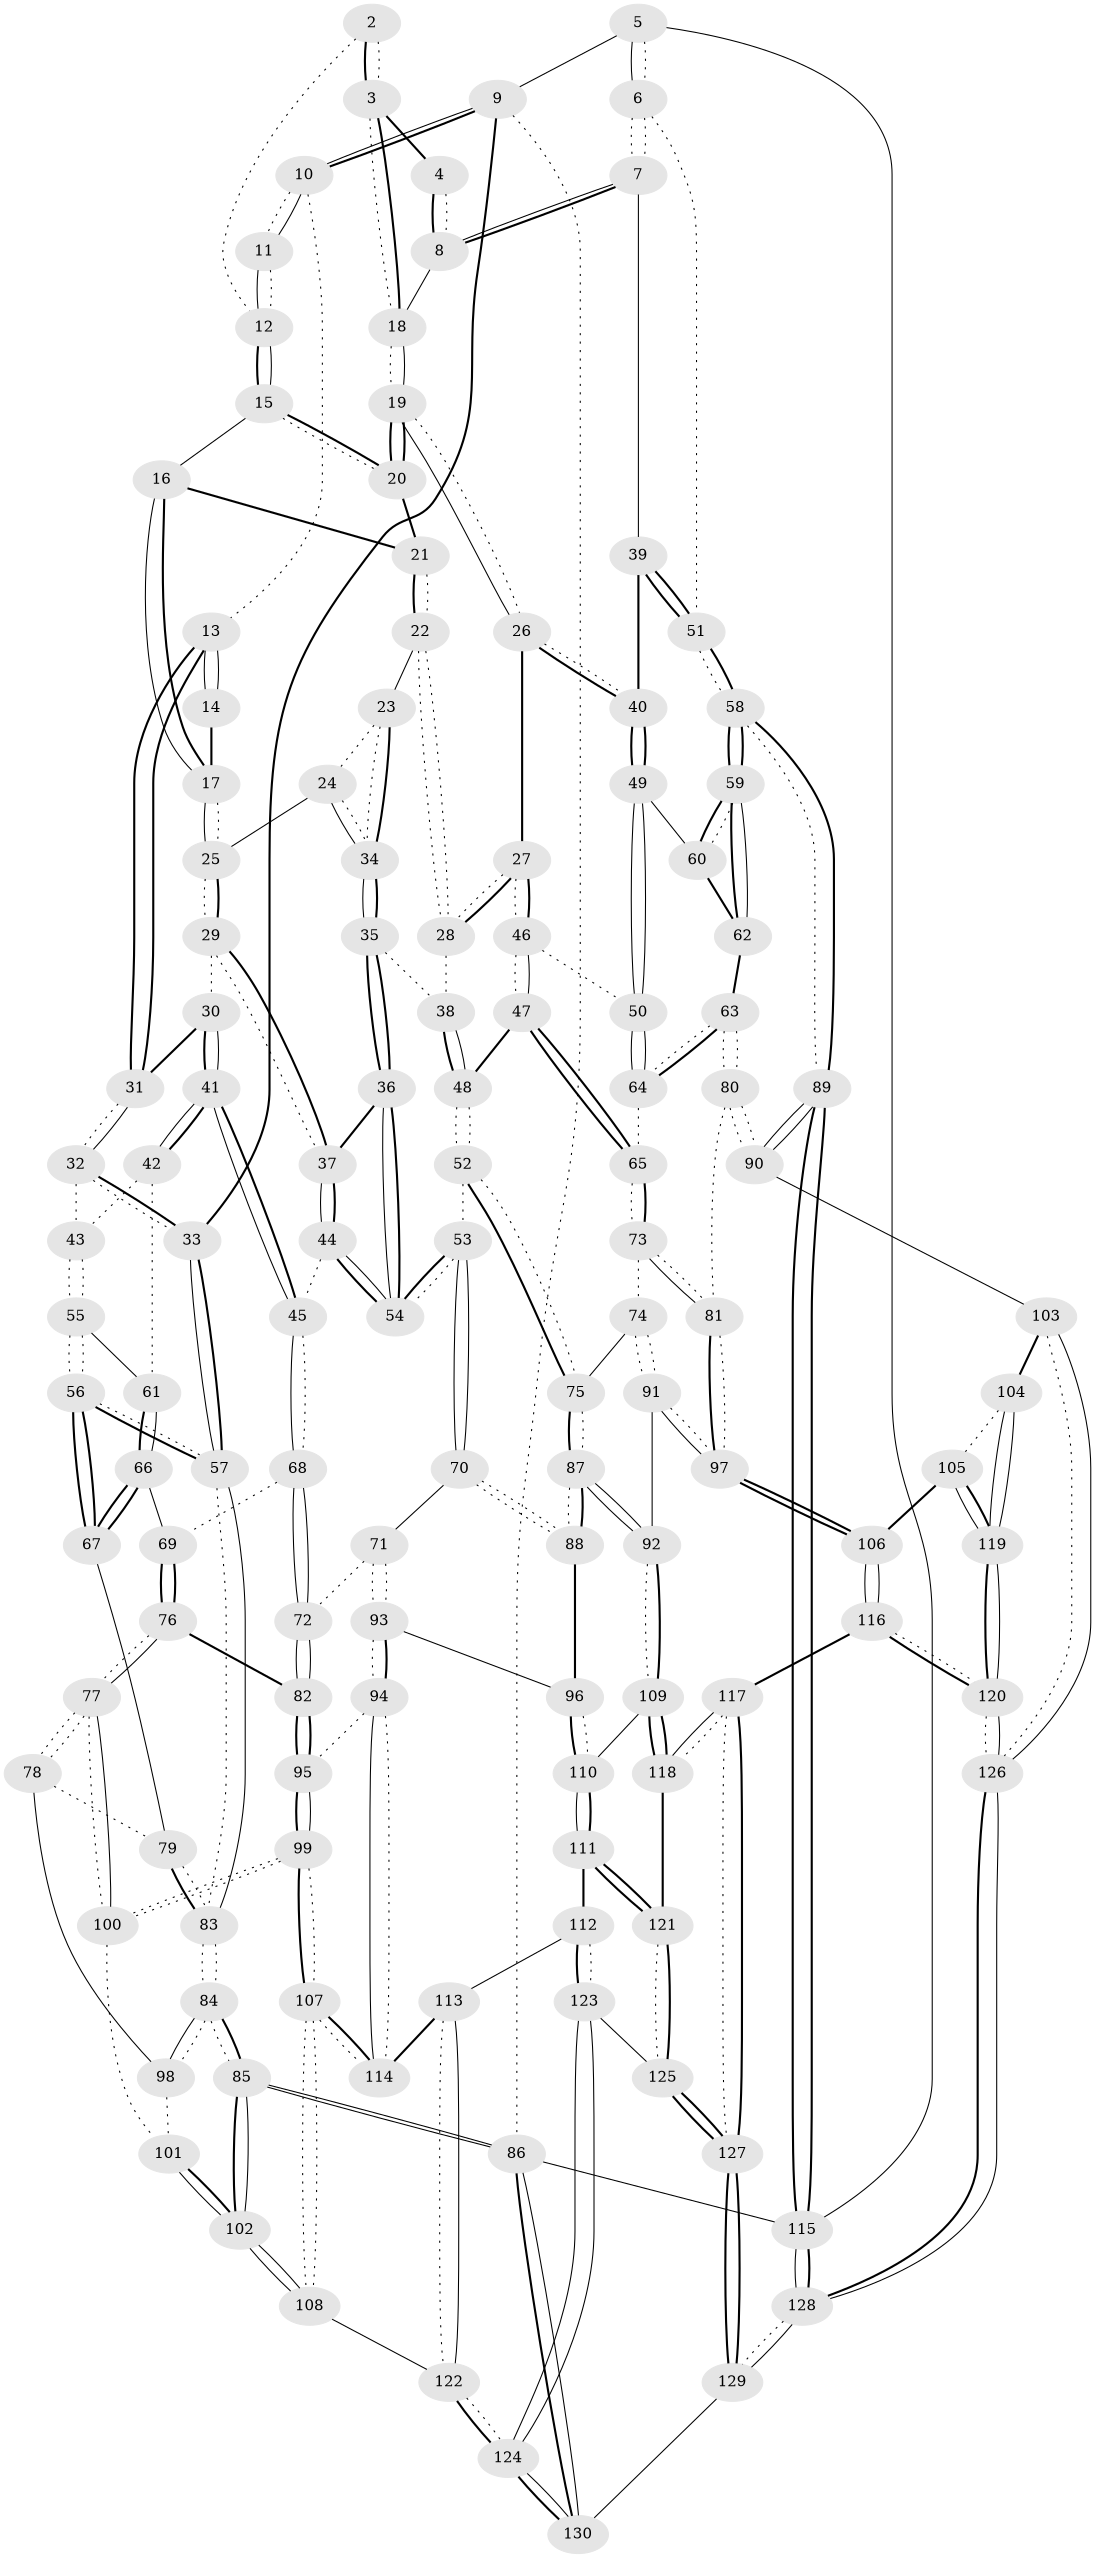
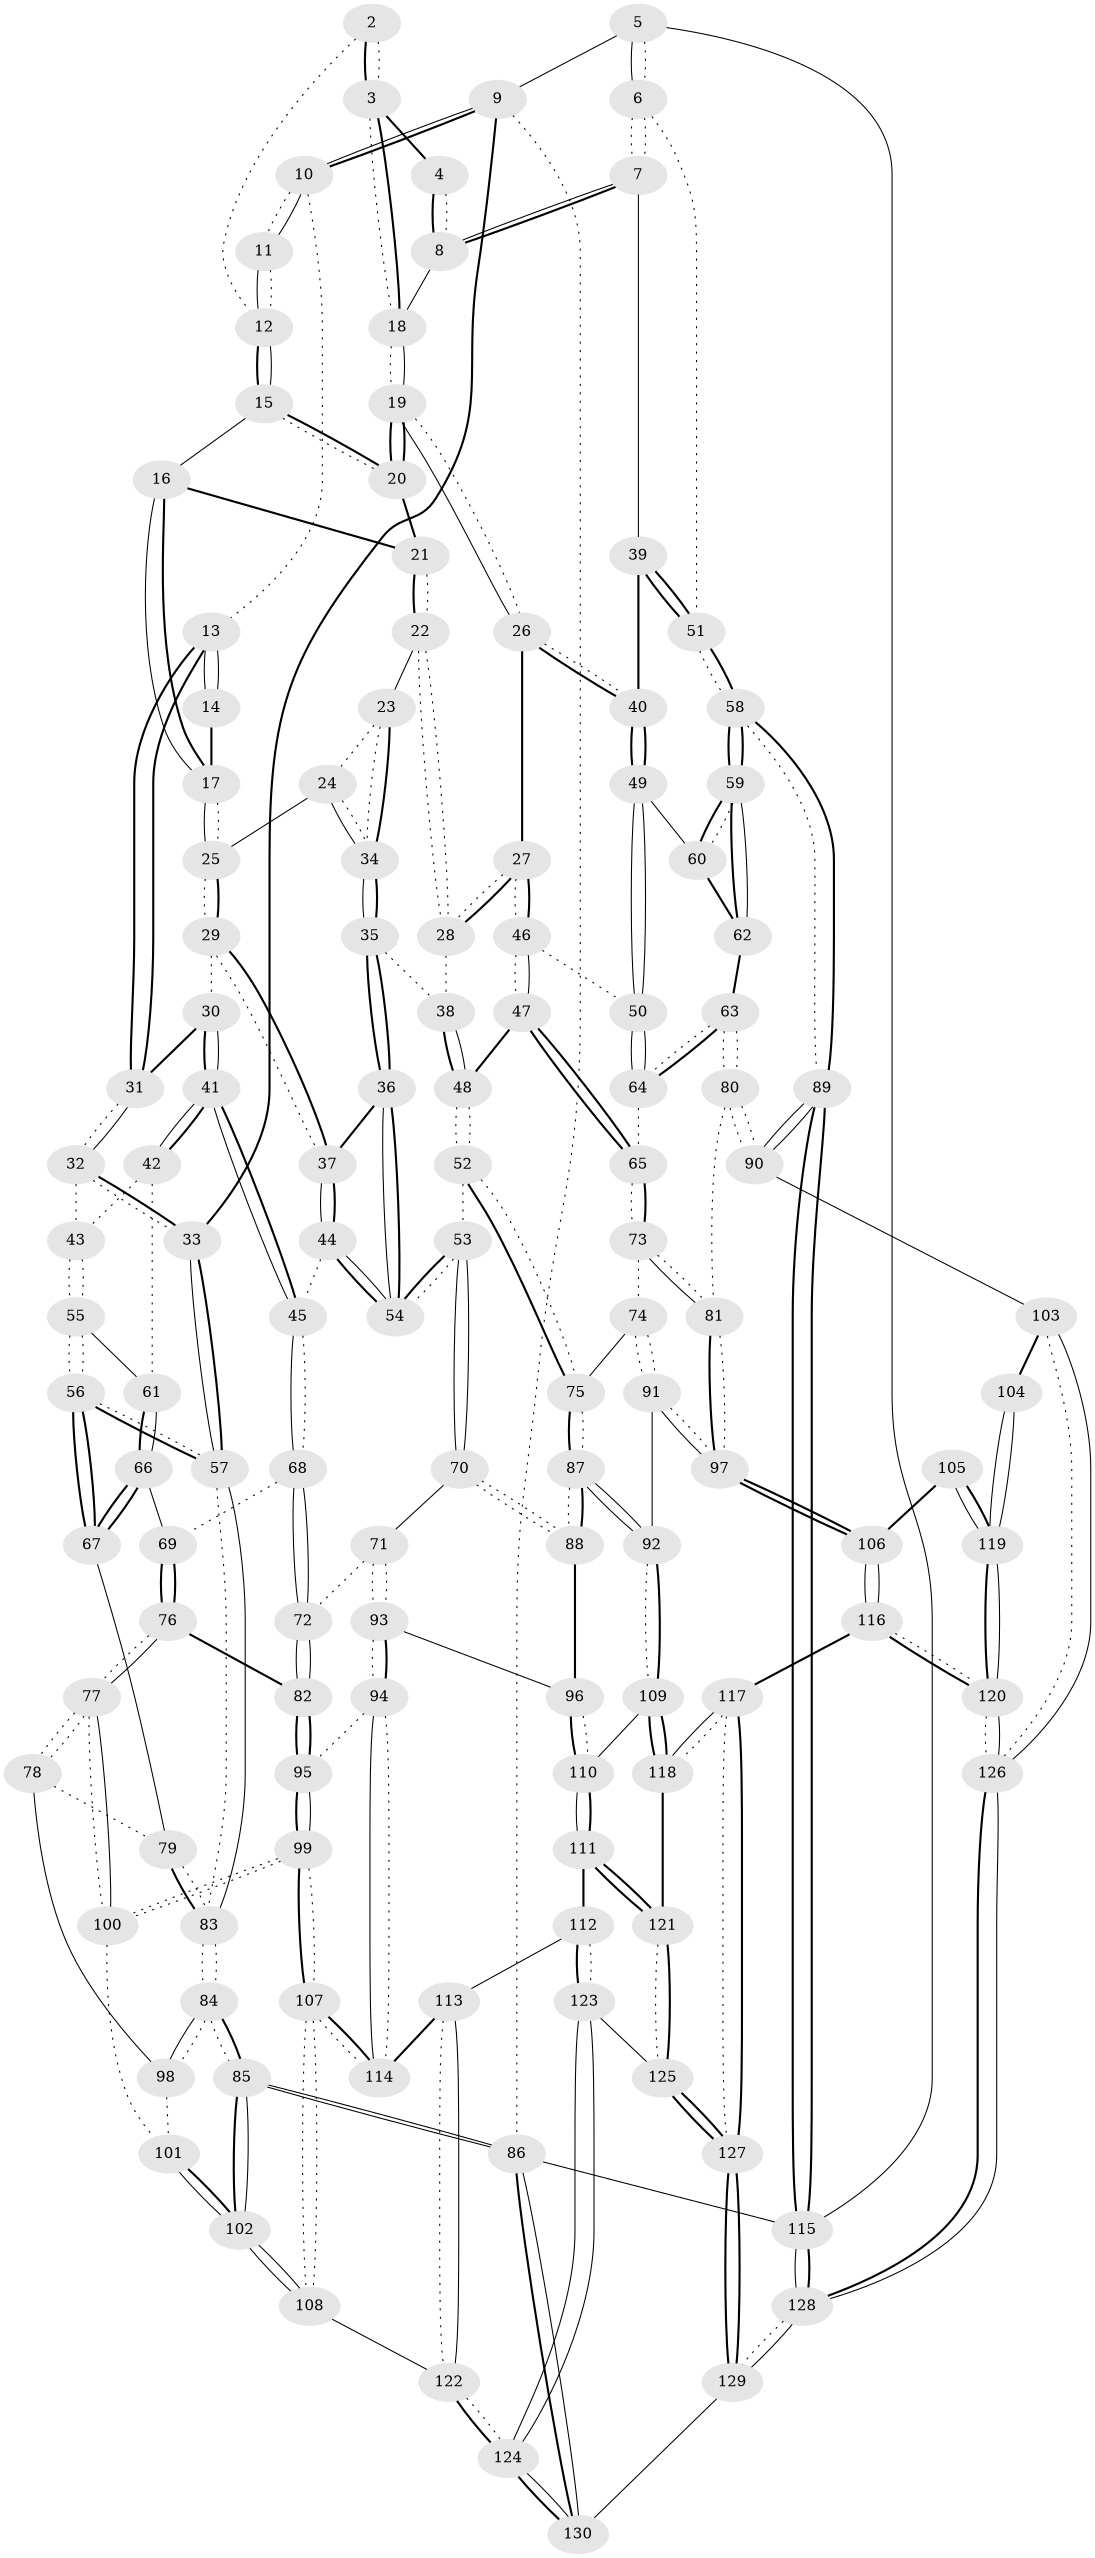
(982, 1431) -> none
